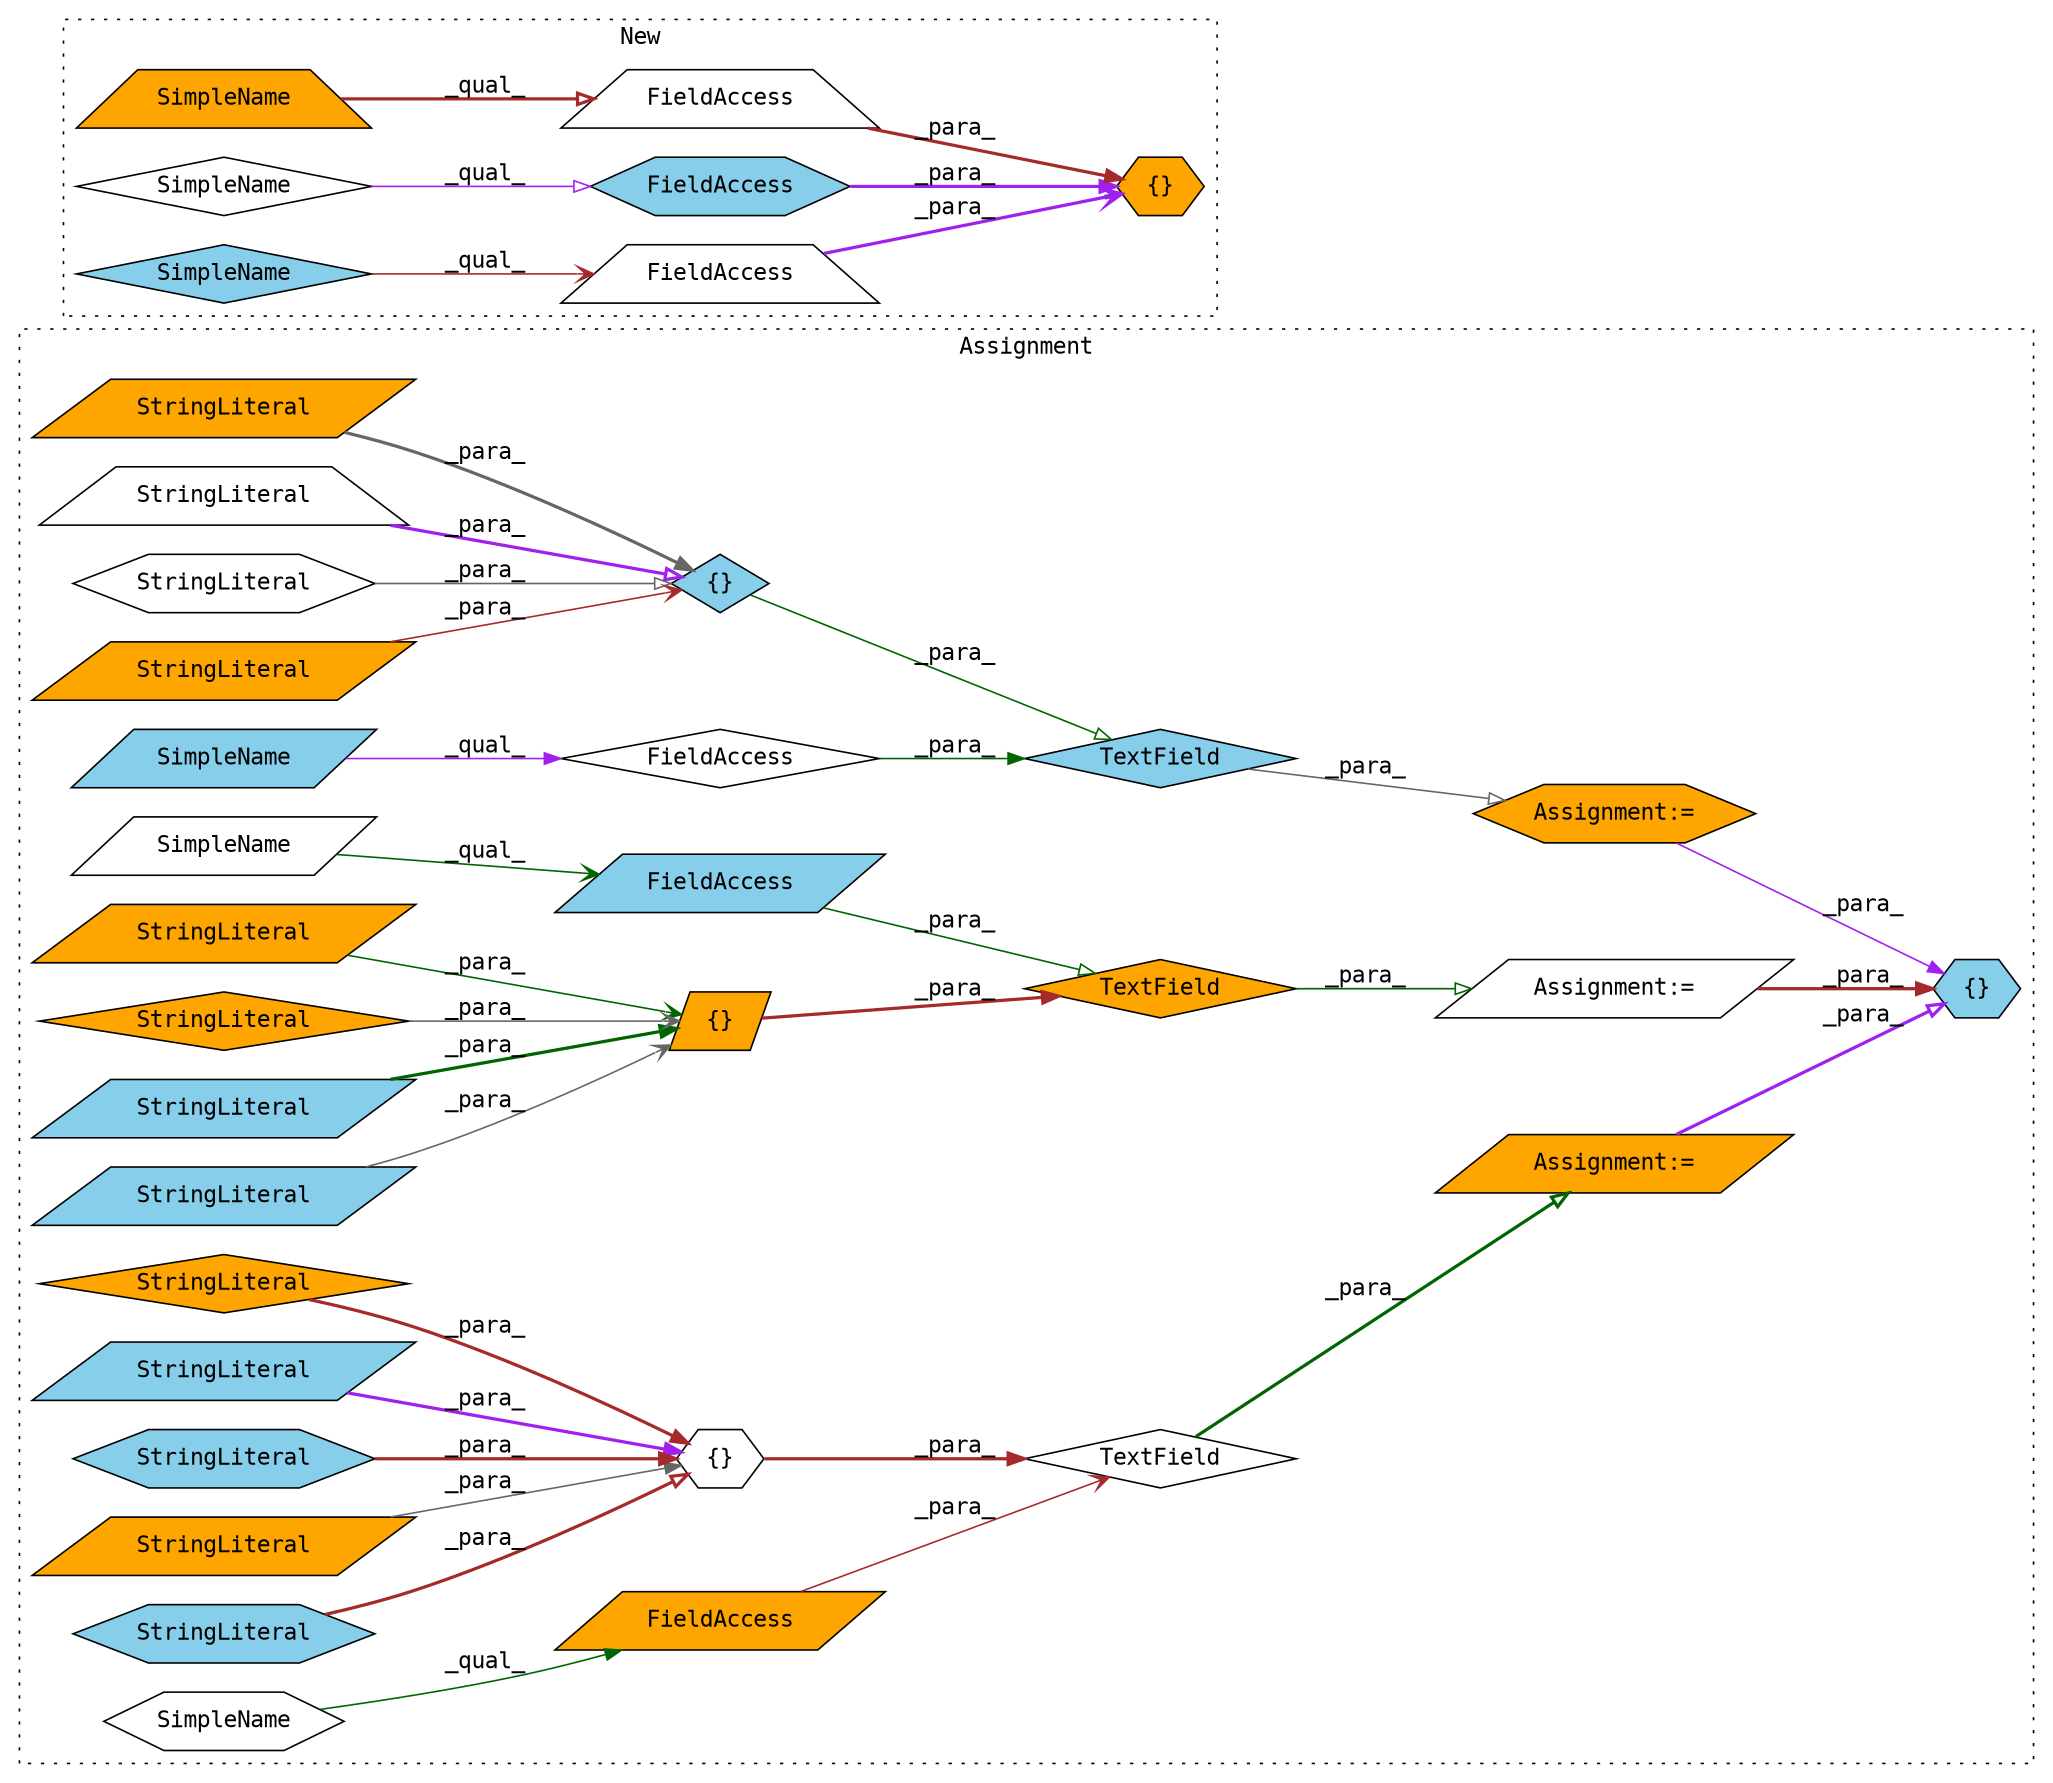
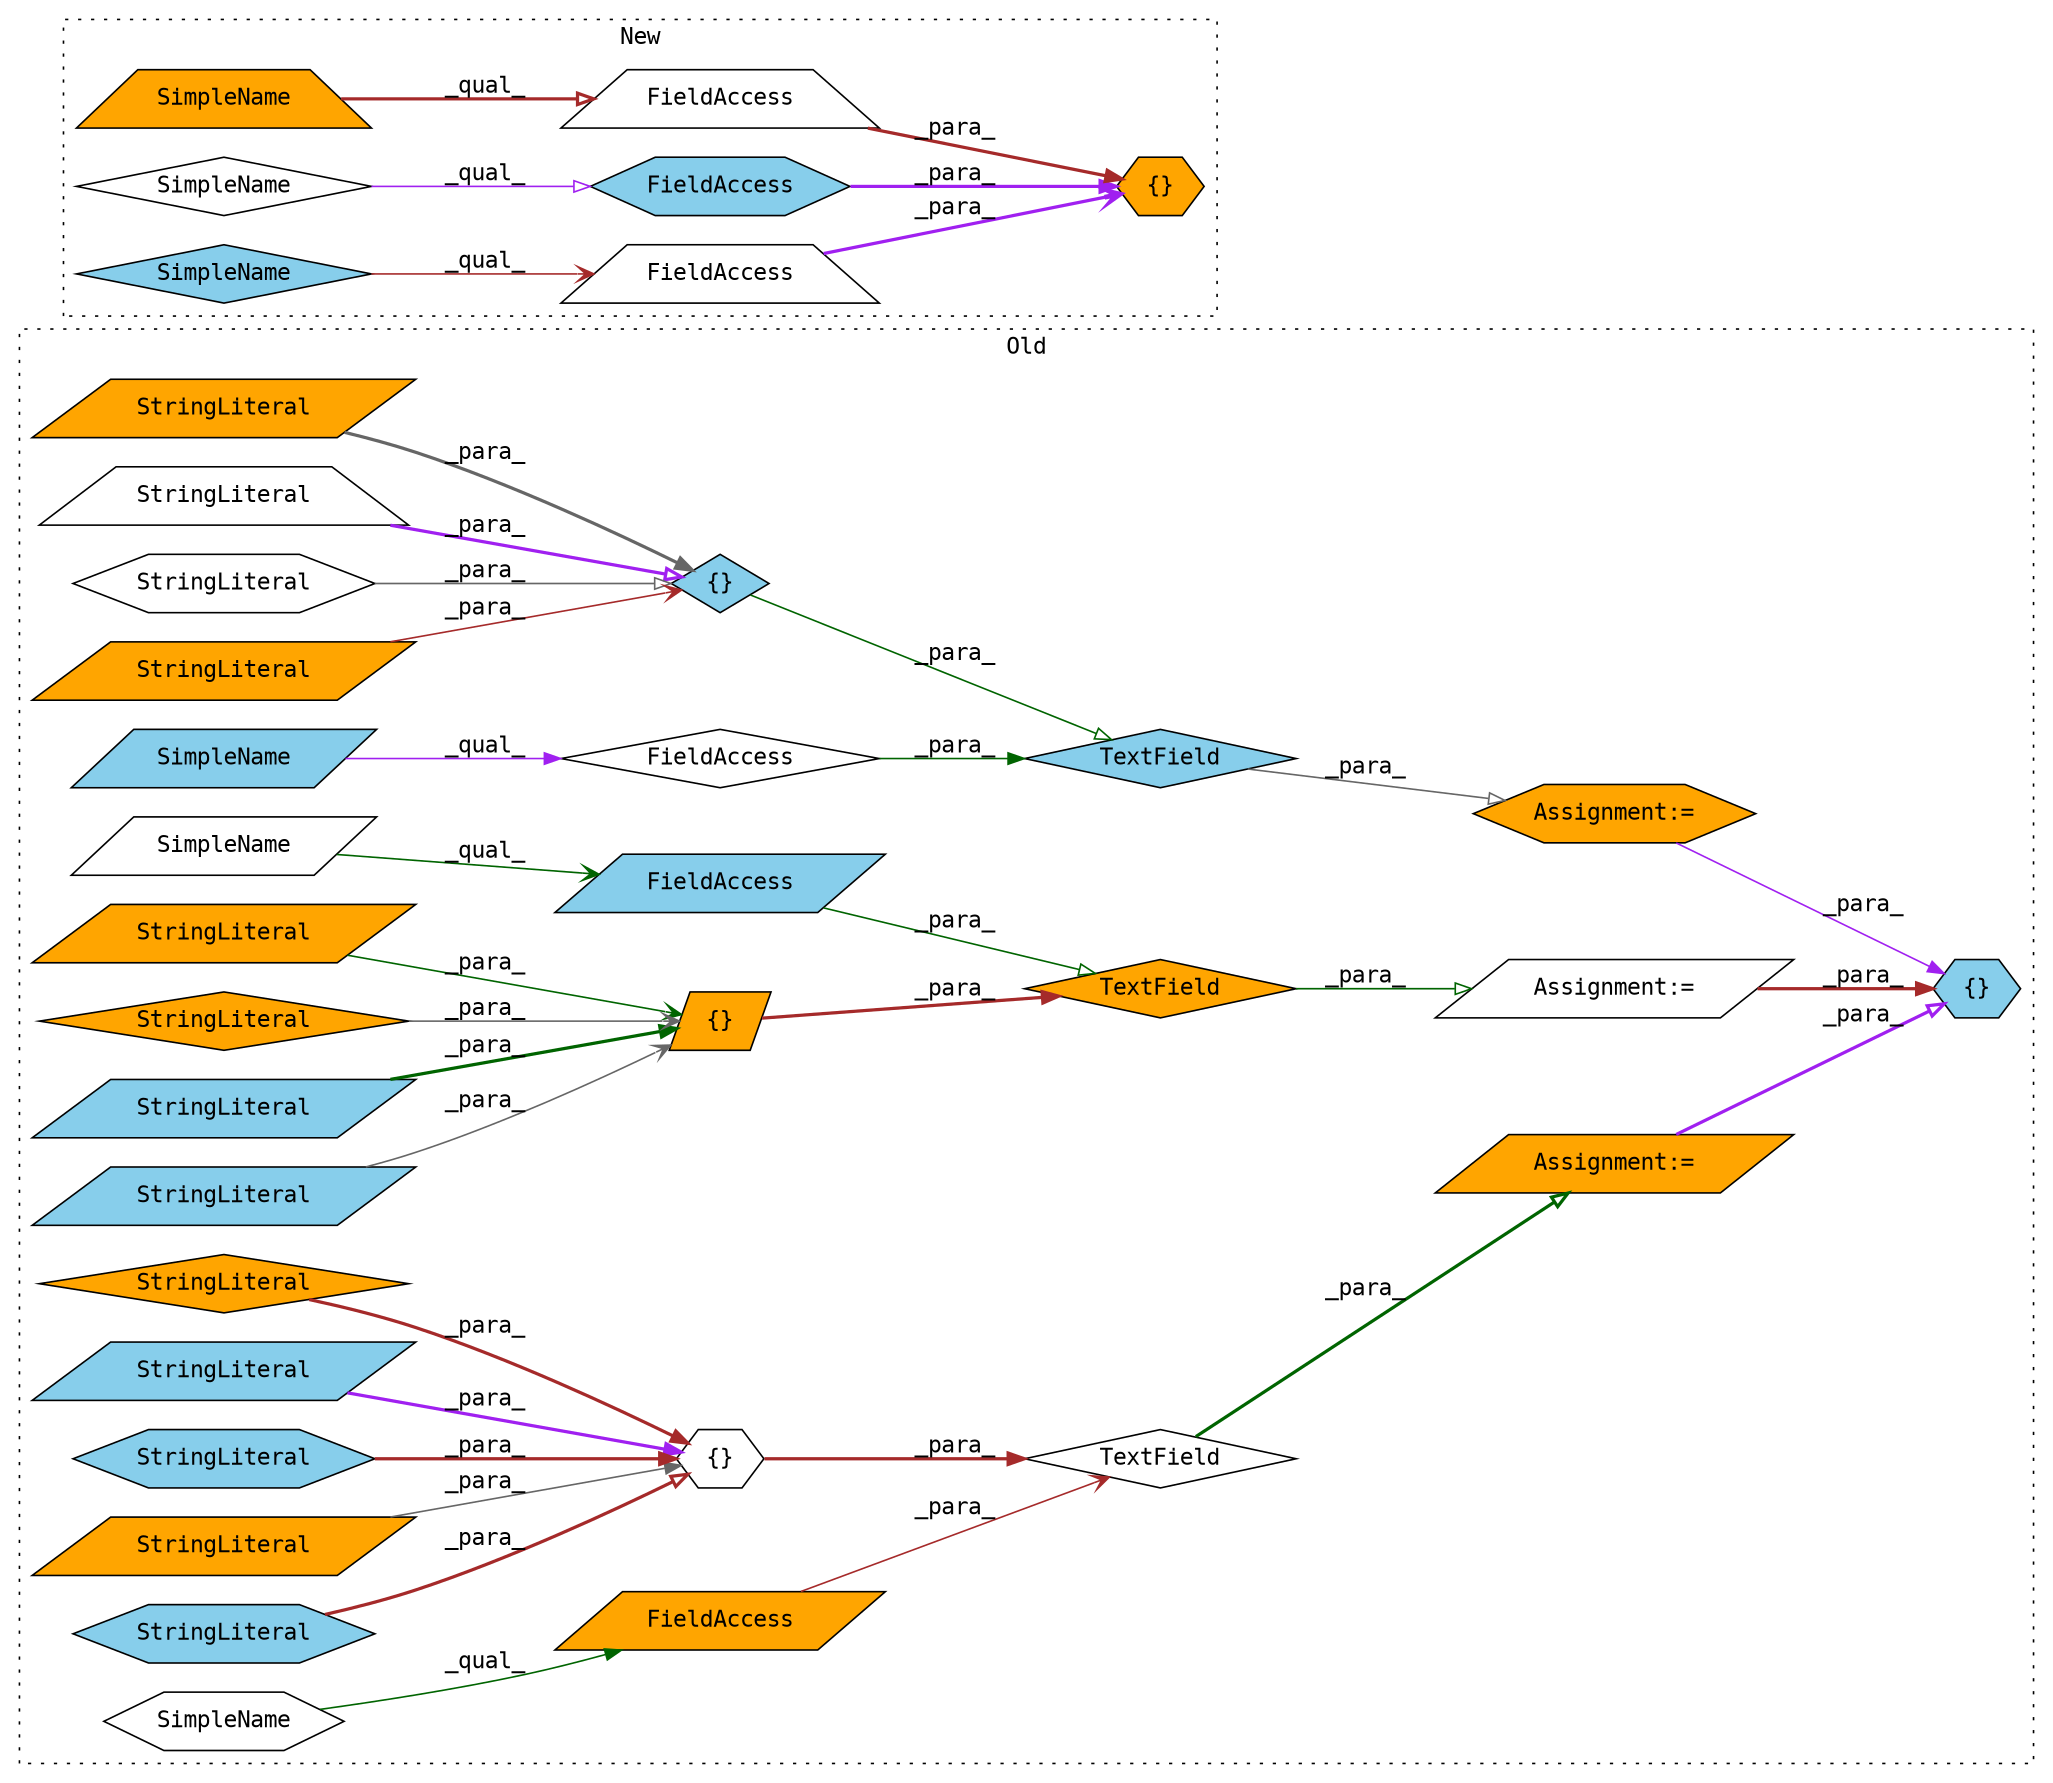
(1026, 348) -> (1026, 348)
